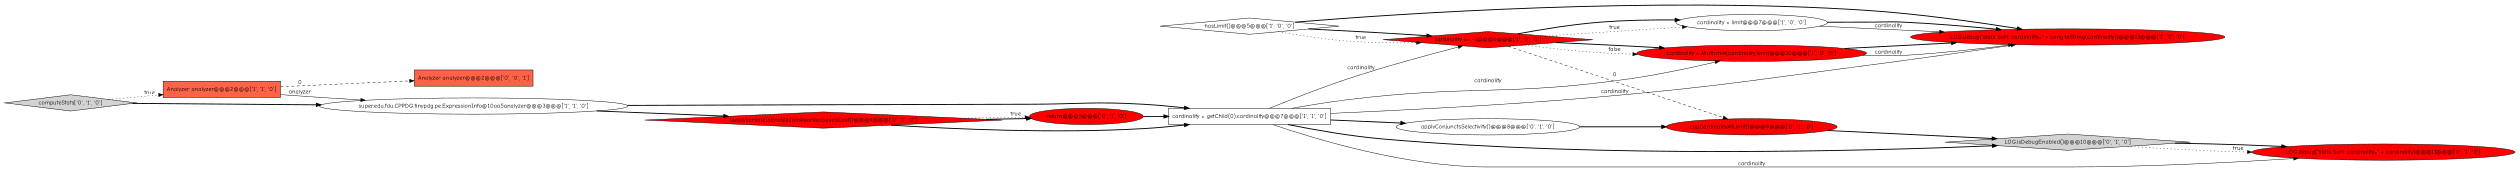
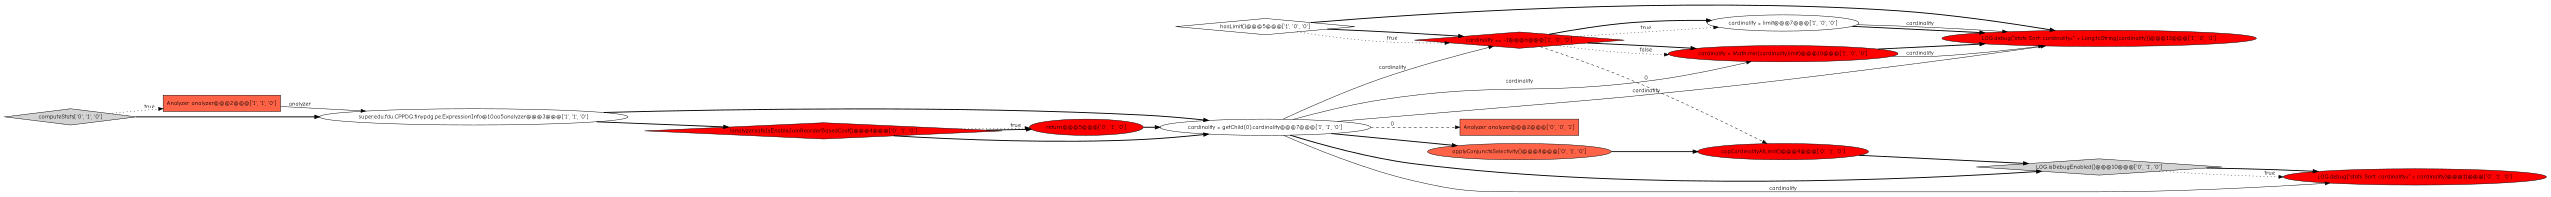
(345, 84) -> (1413, 127)
(1250, 116) -> (1265, 127)
(1488, 127) -> (1519, 152)
